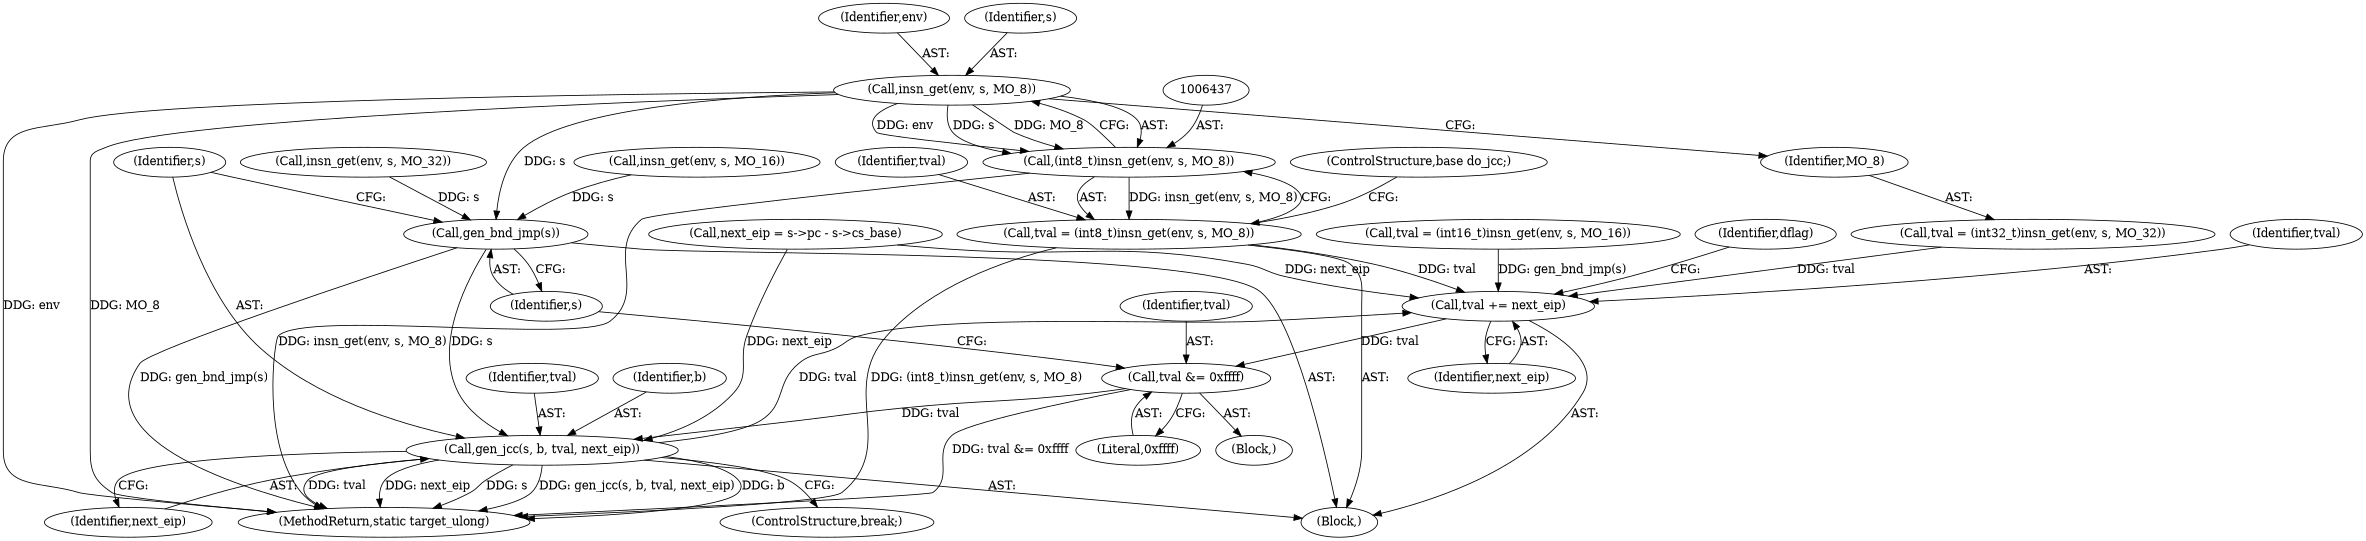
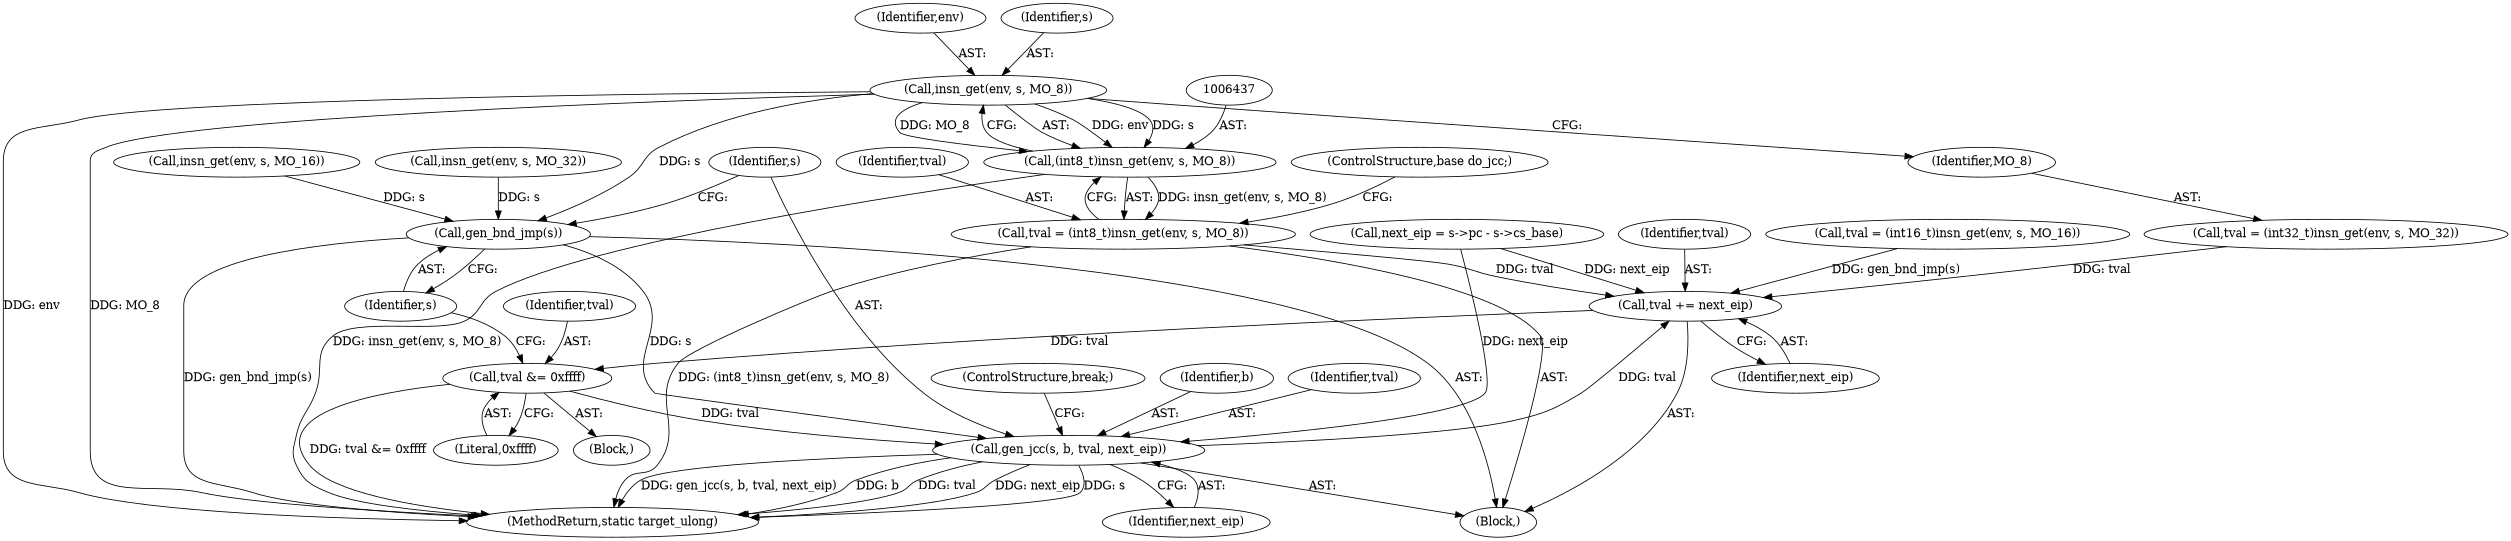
(1766, 234) -> none
(741, 467) -> (1052, 410)
